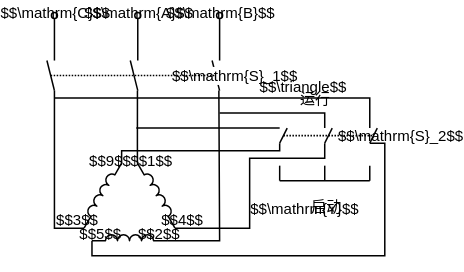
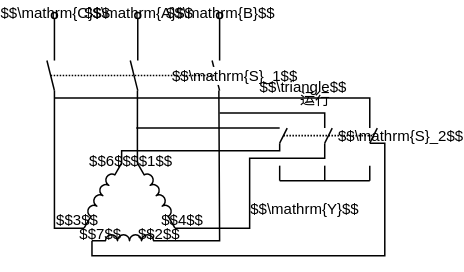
(110, 160) -> (110, 160)
(326, 206) -> none
(101, 233) -> (101, 233)
